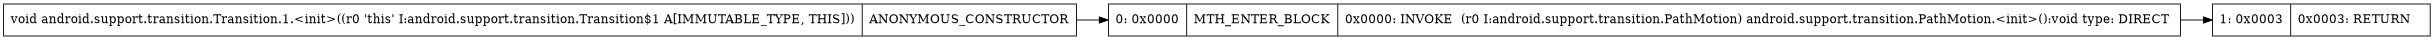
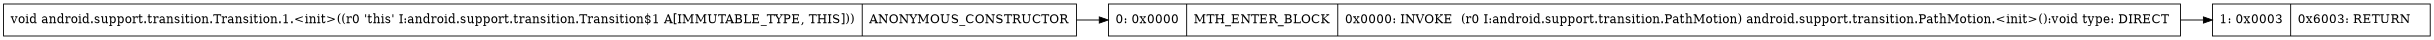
(2360, 20) -> (2360, 20)
